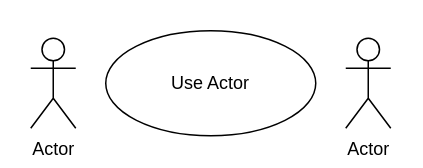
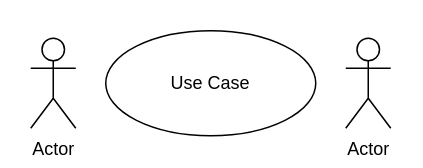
(211, 83) -> (211, 83)
